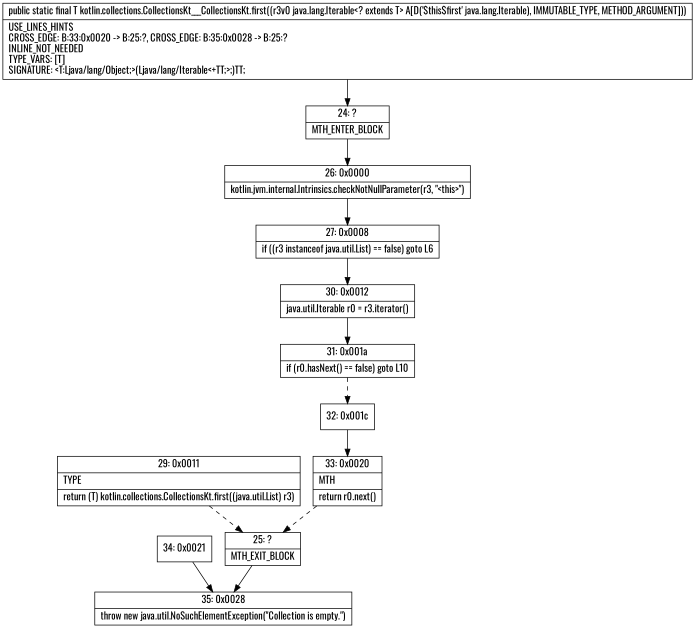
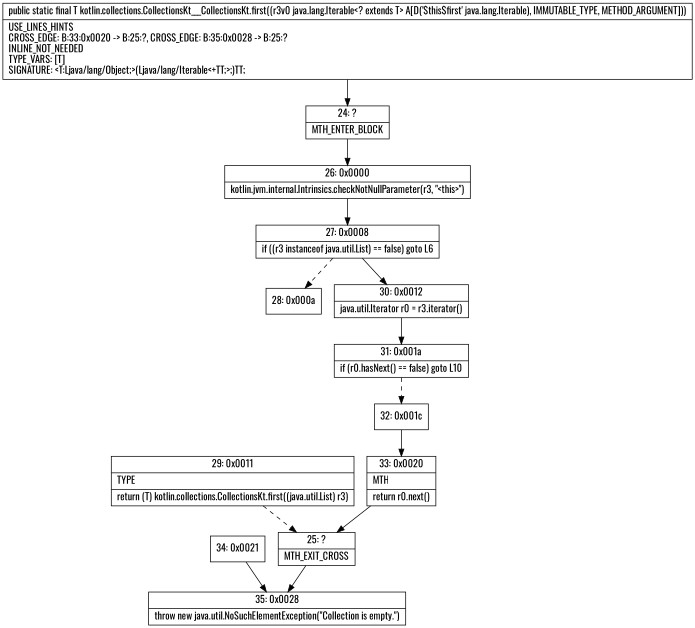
none -> (294, 301)
(348, 309) -> (401, 309)
(303, 517) -> (357, 517)
(263, 557) -> (317, 557)
